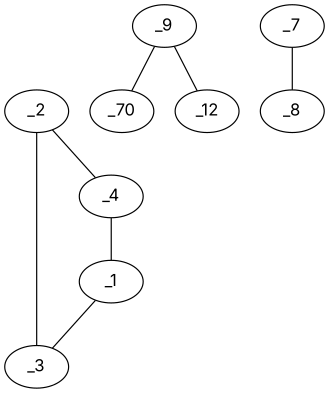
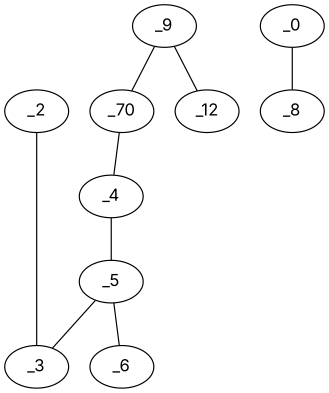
(292, 26) -> (292, 26)
(74, 154) -> (117, 154)
(111, 282) -> (111, 282)
none -> (122, 367)
